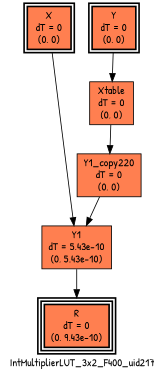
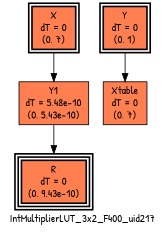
(49, 28) -> (54, 28)
(114, 28) -> (125, 28)
(112, 103) -> (125, 103)
(109, 175) -> none
(77, 247) -> (54, 103)
